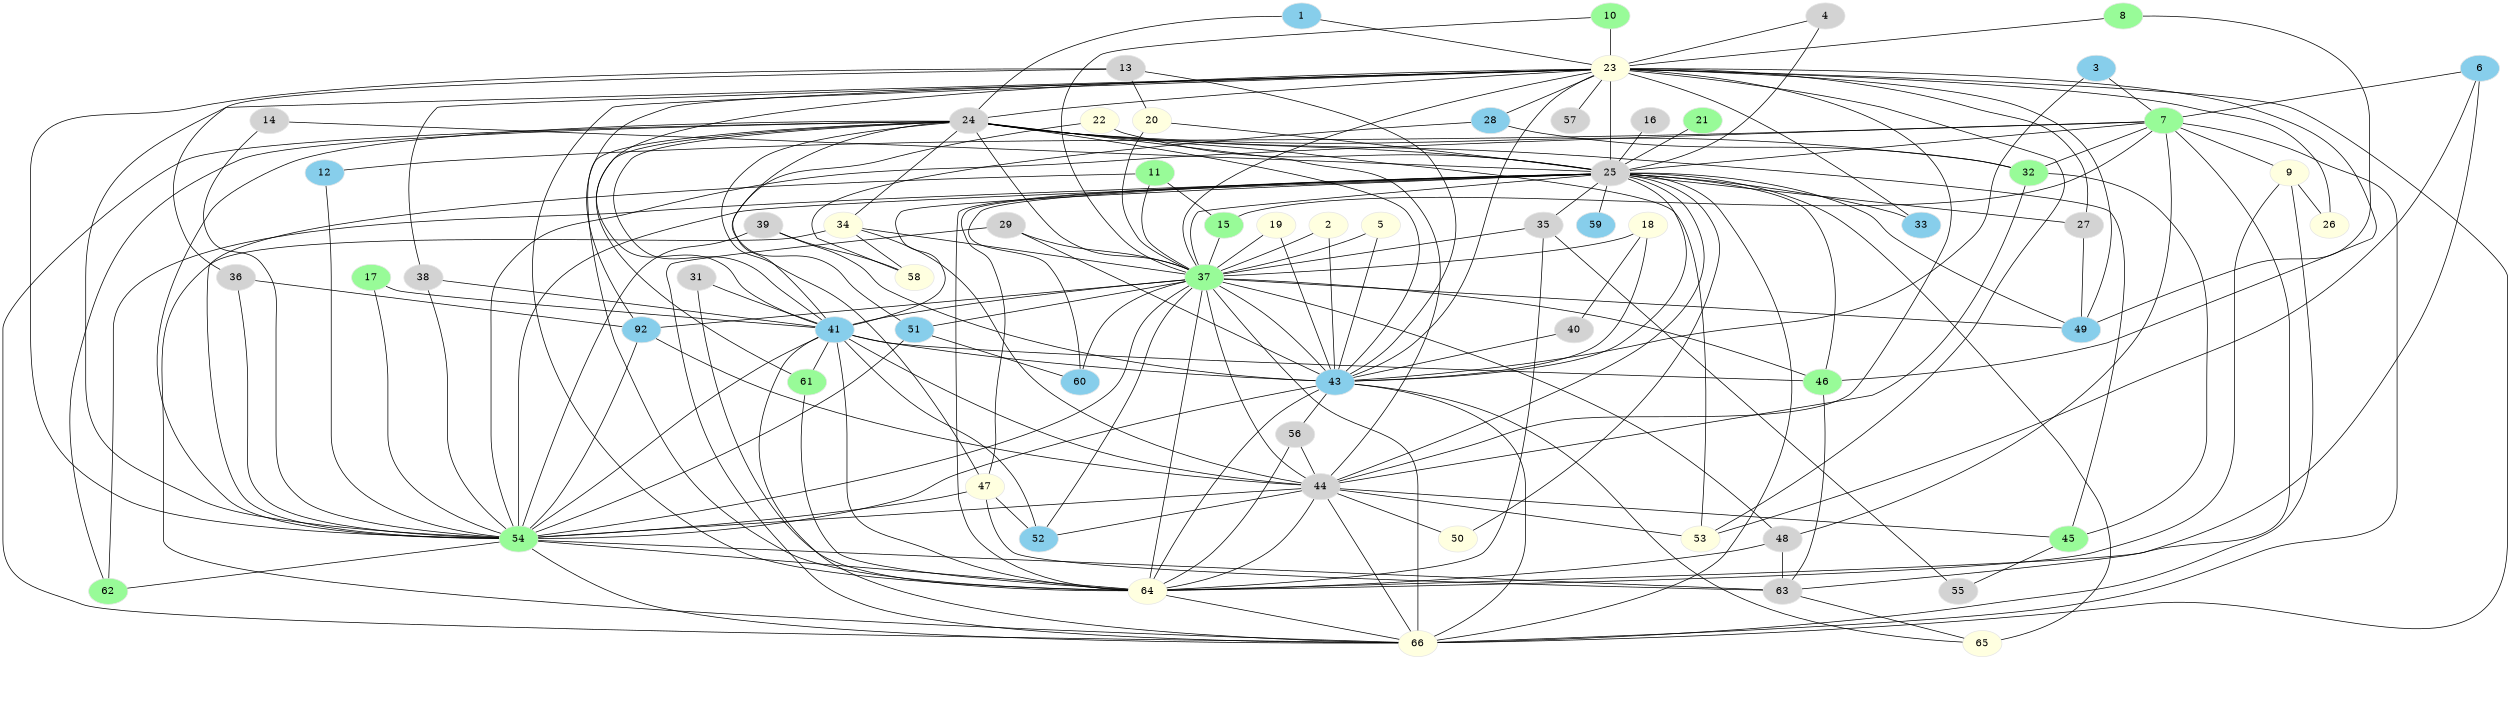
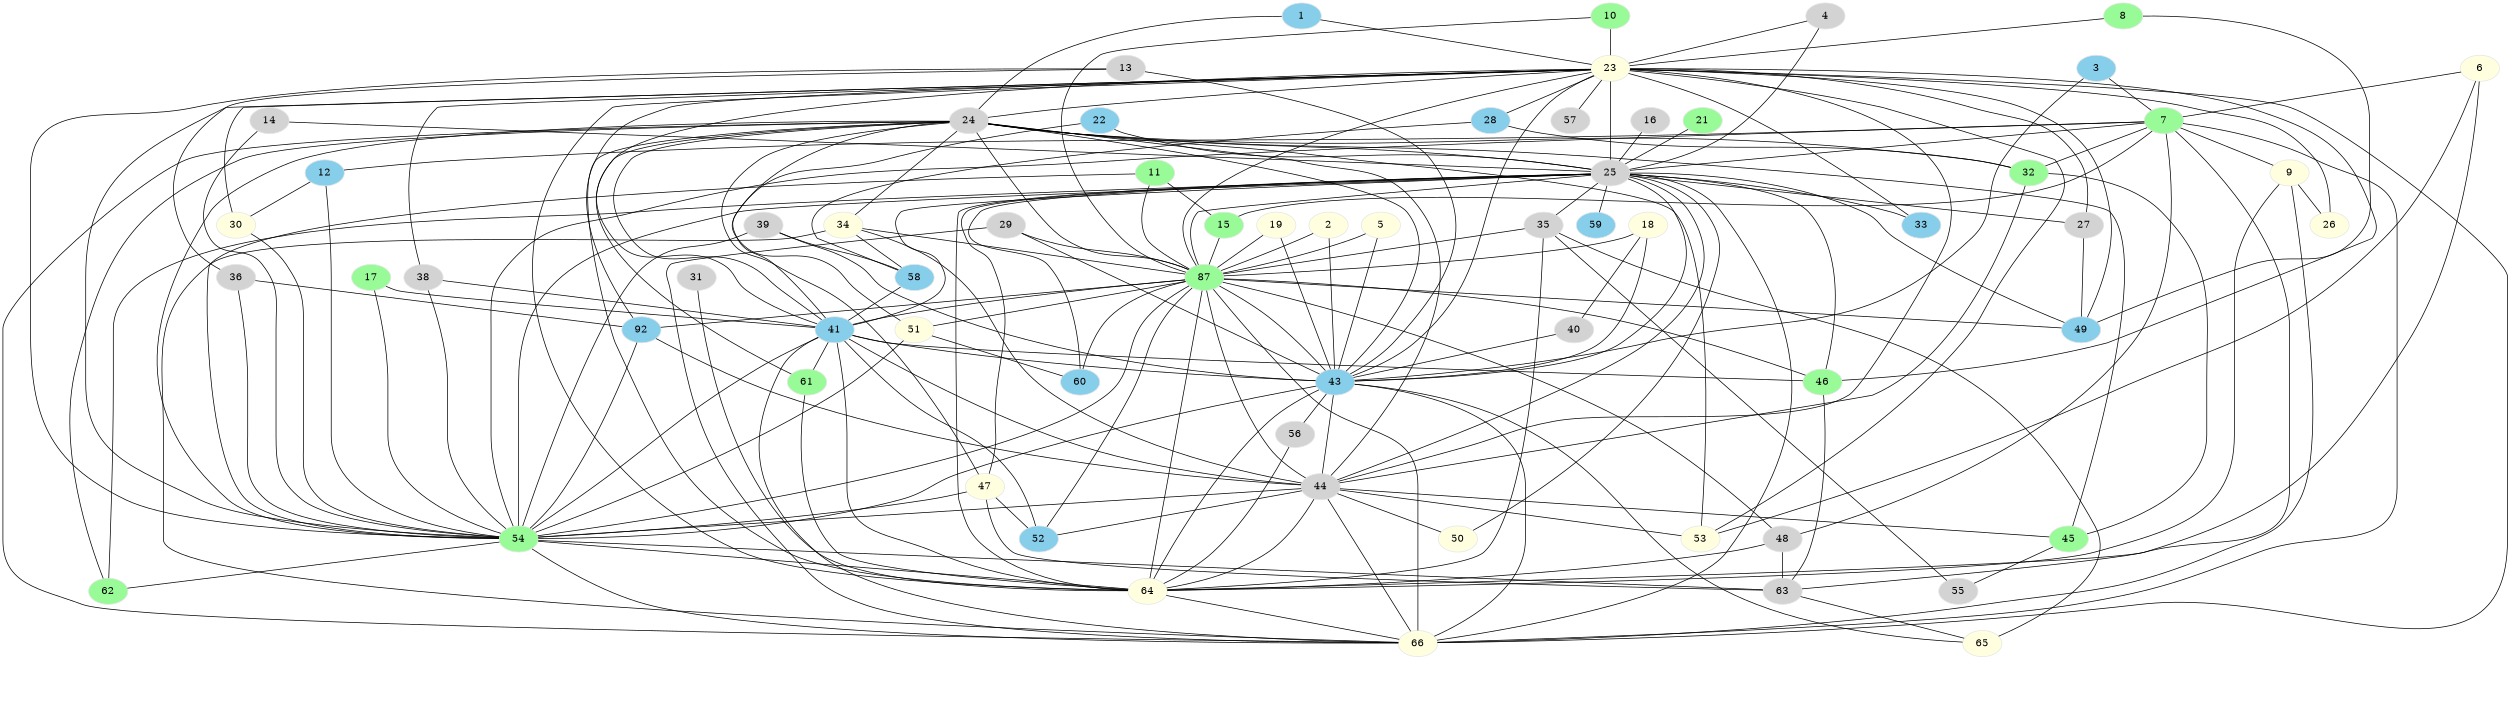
(2480, 68) -> (2480, 68)
(1100, 121) -> (1100, 121)
(1152, 121) -> none
none -> (236, 225)
(915, 277) -> (915, 277)
(1204, 277) -> (1204, 277)
(754, 301) -> (880, 300)
(915, 330) -> (915, 330)
(1973, 347) -> (1934, 361)
(1308, 460) -> (1328, 434)
